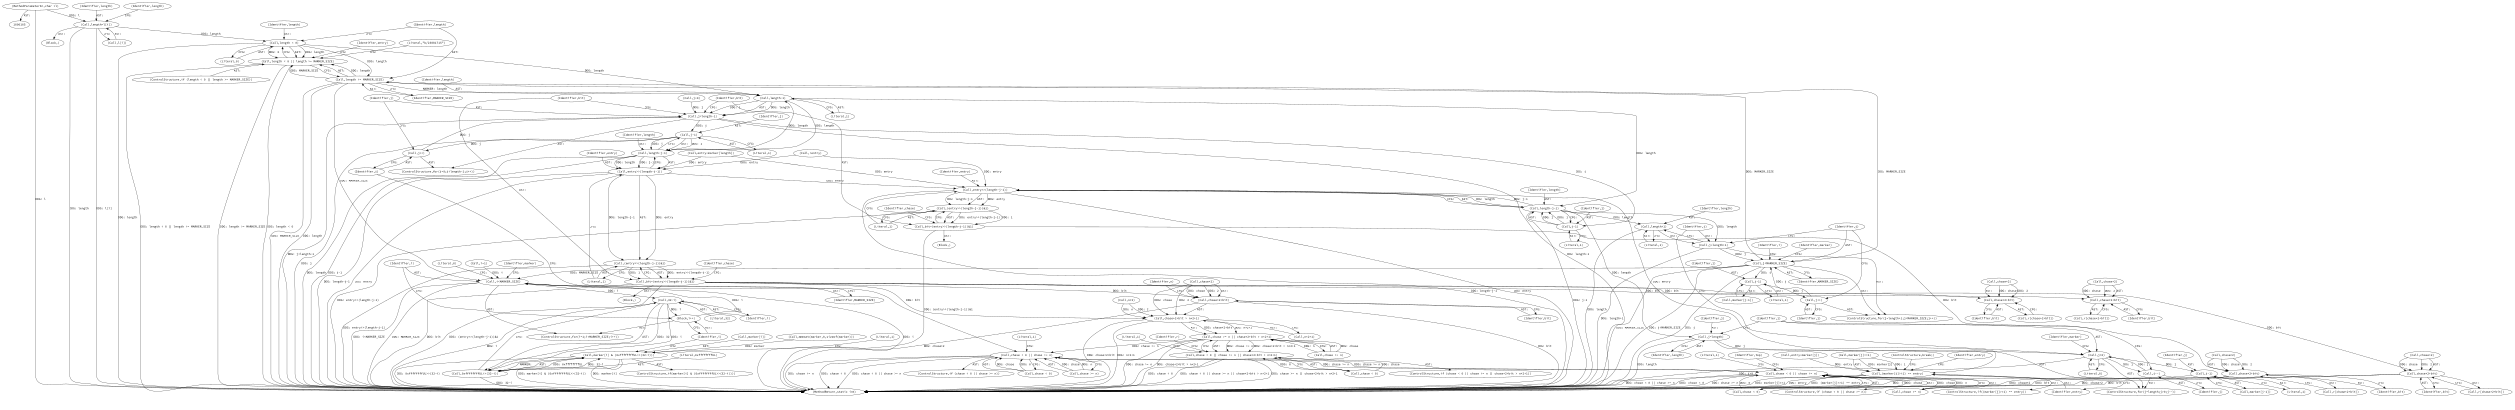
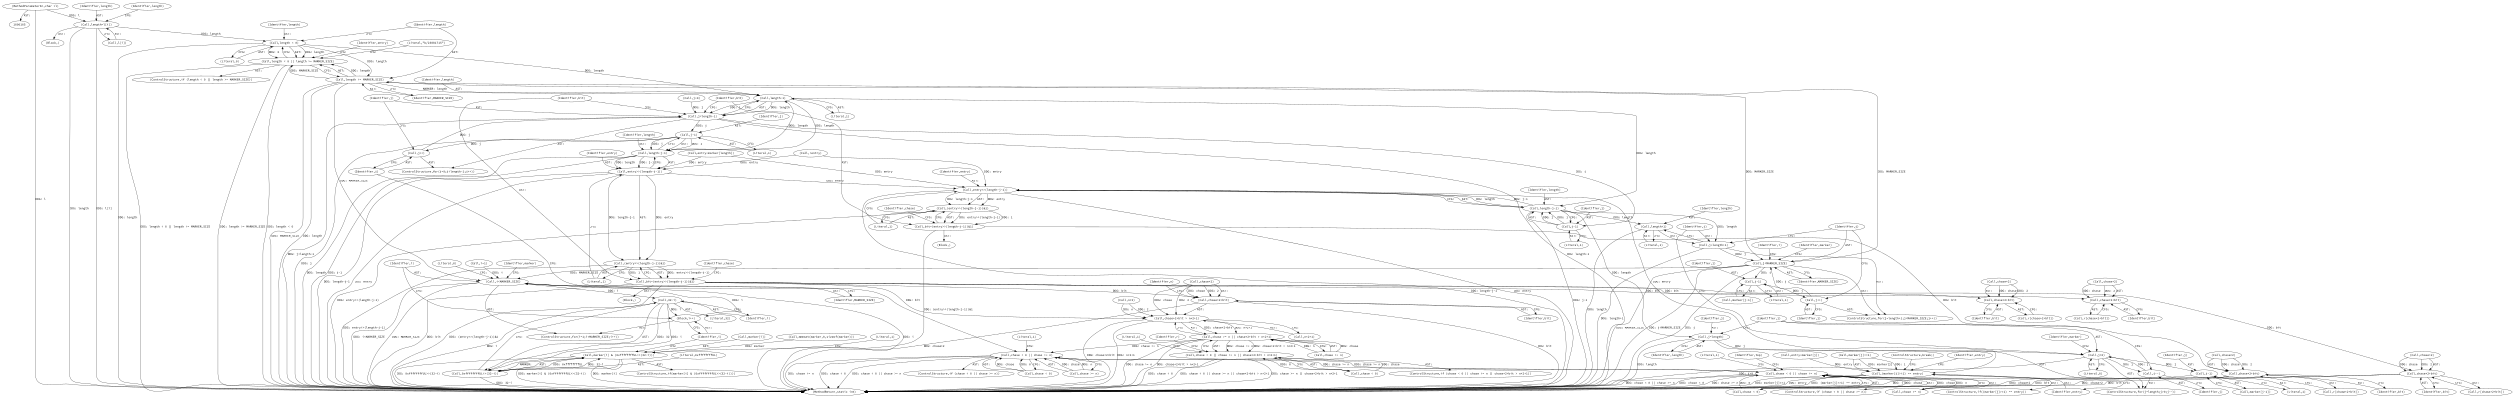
(236, 69) -> (251, 70)
none -> (739, 110)
(696, 308) -> (689, 312)
none -> (1187, 332)
